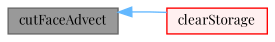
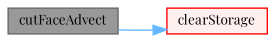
(149, 12) -> (136, 30)
